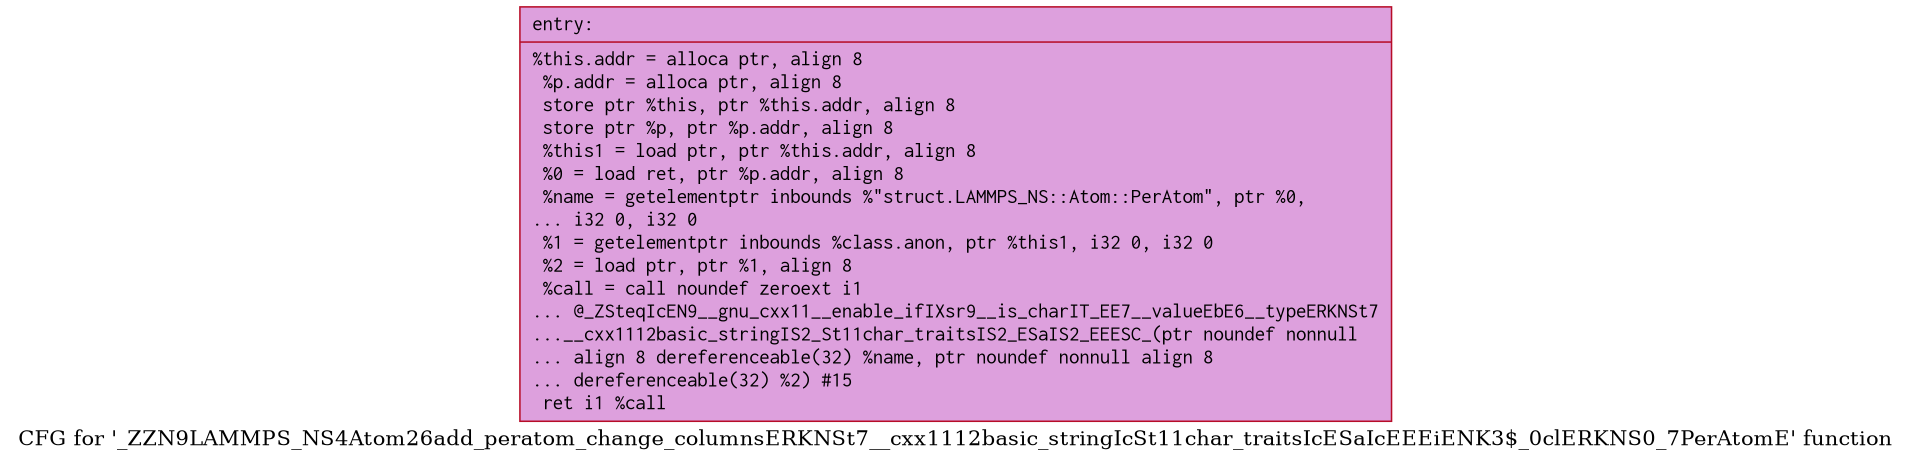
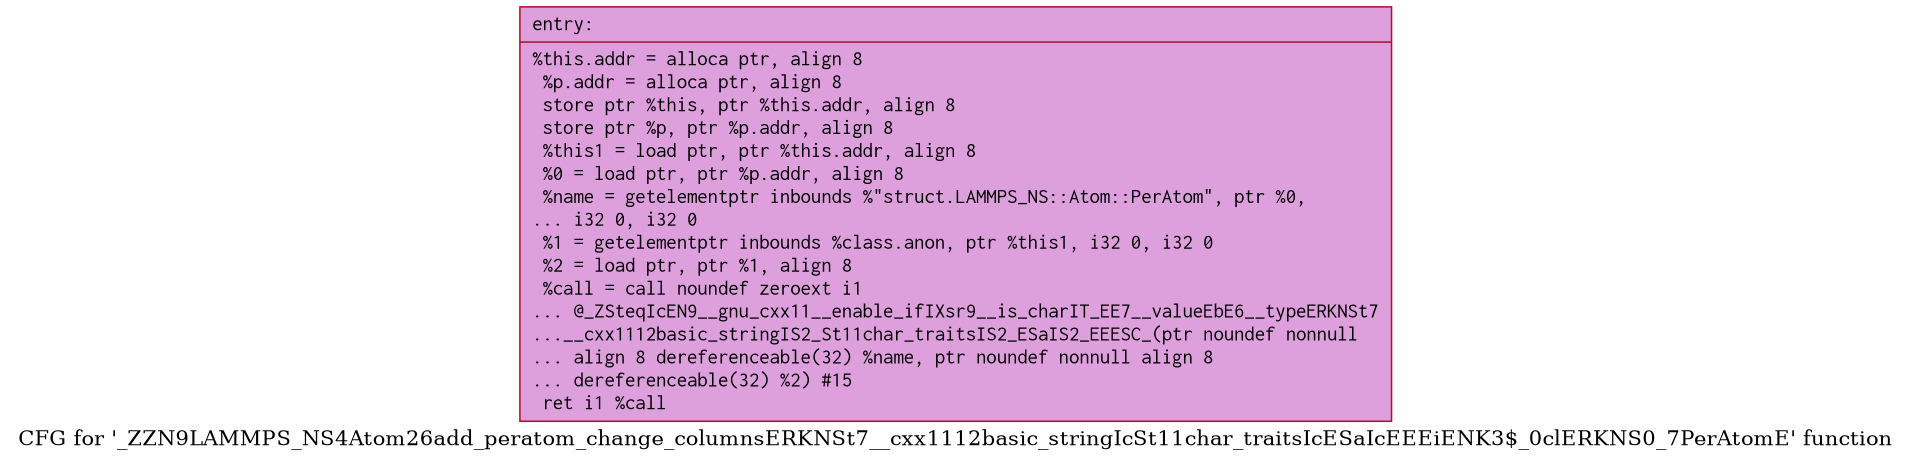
(719, 174) -> (719, 174)
